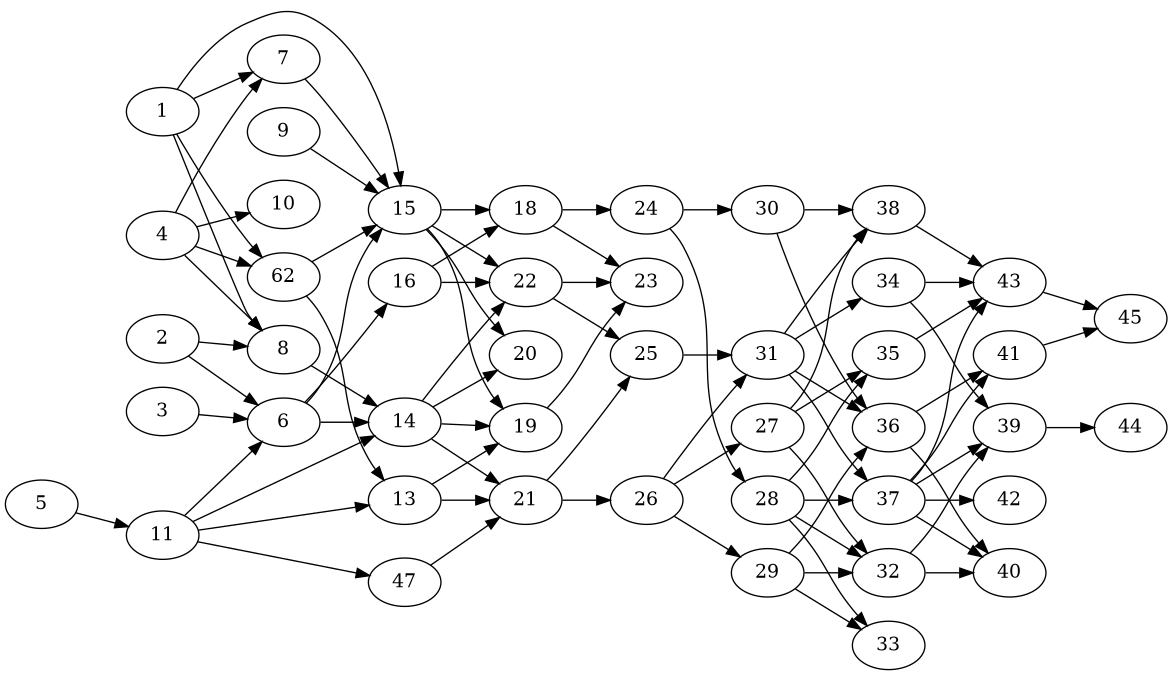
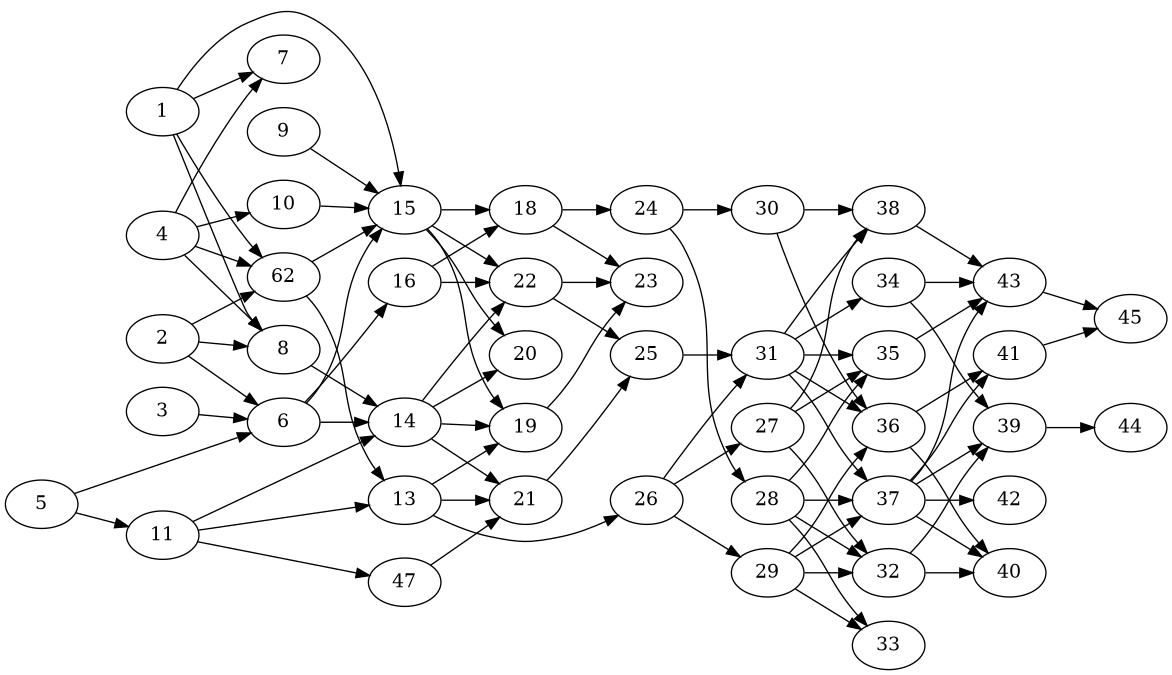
(345, 126) -> (338, 207)
none -> (217, 311)
none -> (822, 355)
(218, 483) -> (156, 466)
(580, 500) -> (519, 541)
none -> (820, 542)
